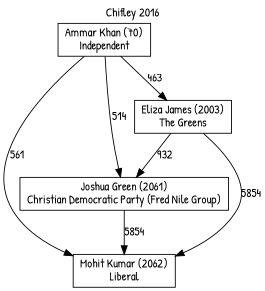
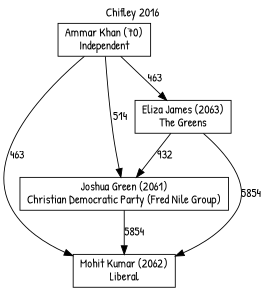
(183, 117) -> (183, 117)
(17, 155) -> (17, 155)
